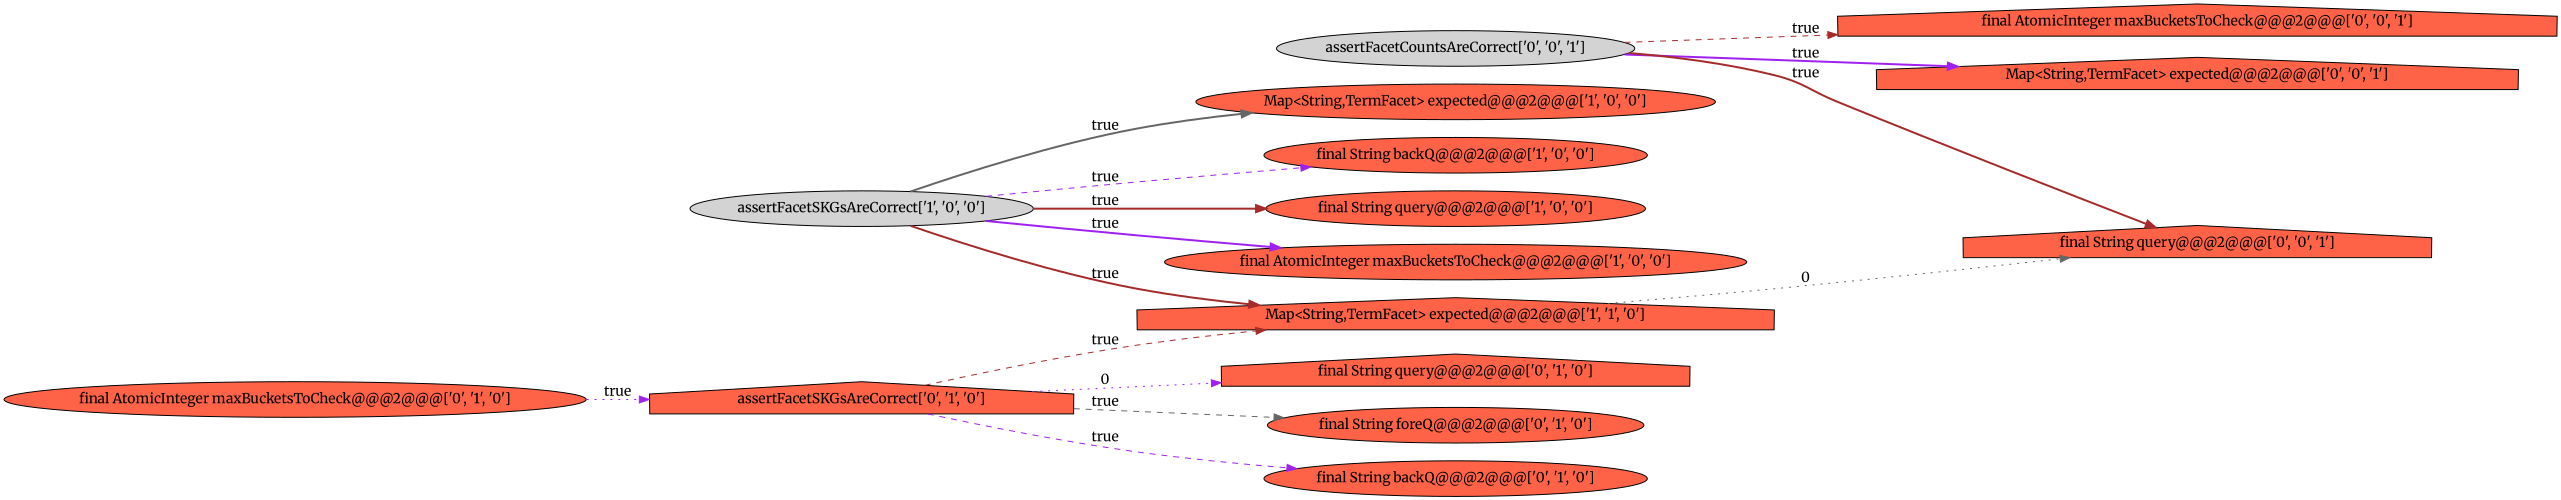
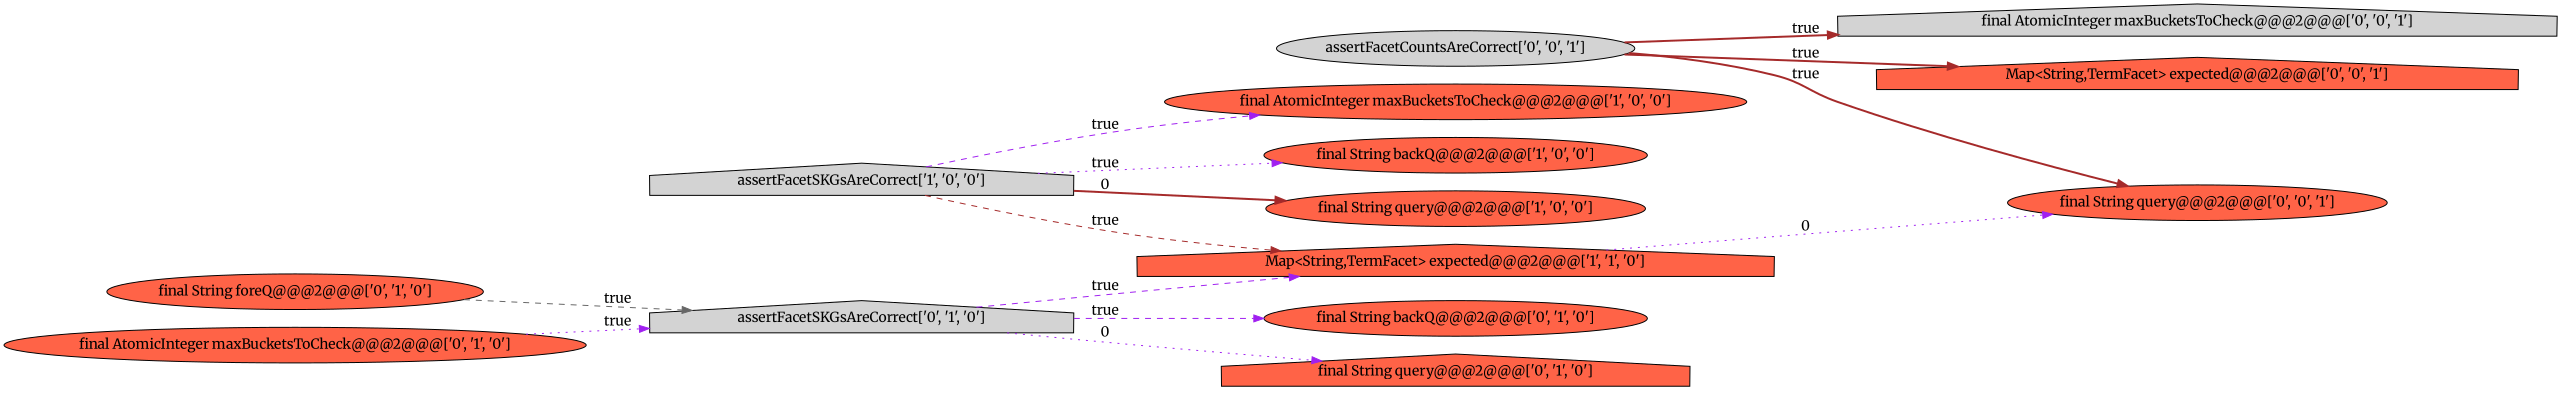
(2197, 22) -> (2197, 22)
(1726, 39) -> (1726, 39)
(1786, 60) -> (1786, 60)
(1456, 102) -> none
(1143, 181) -> (1155, 168)
(1105, 201) -> (1105, 185)
(862, 209) -> (862, 181)
(1128, 235) -> (1087, 136)
(2197, 243) -> (2197, 203)
(1077, 276) -> (1097, 229)
(1834, 283) -> (1824, 233)
(1089, 353) -> (1133, 292)
(862, 400) -> (862, 318)
(1174, 413) -> (573, 305)
